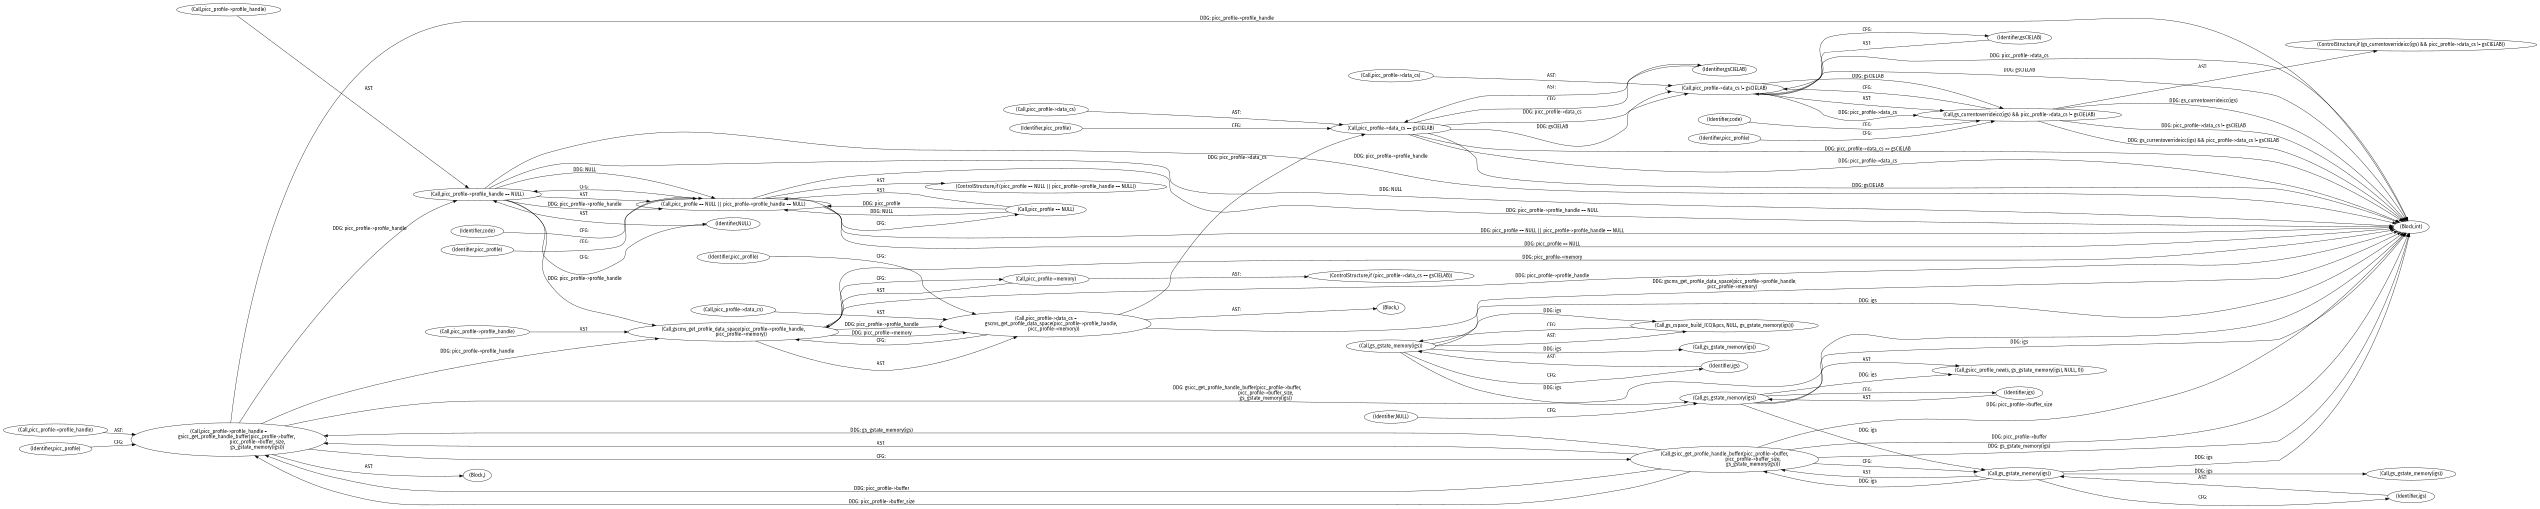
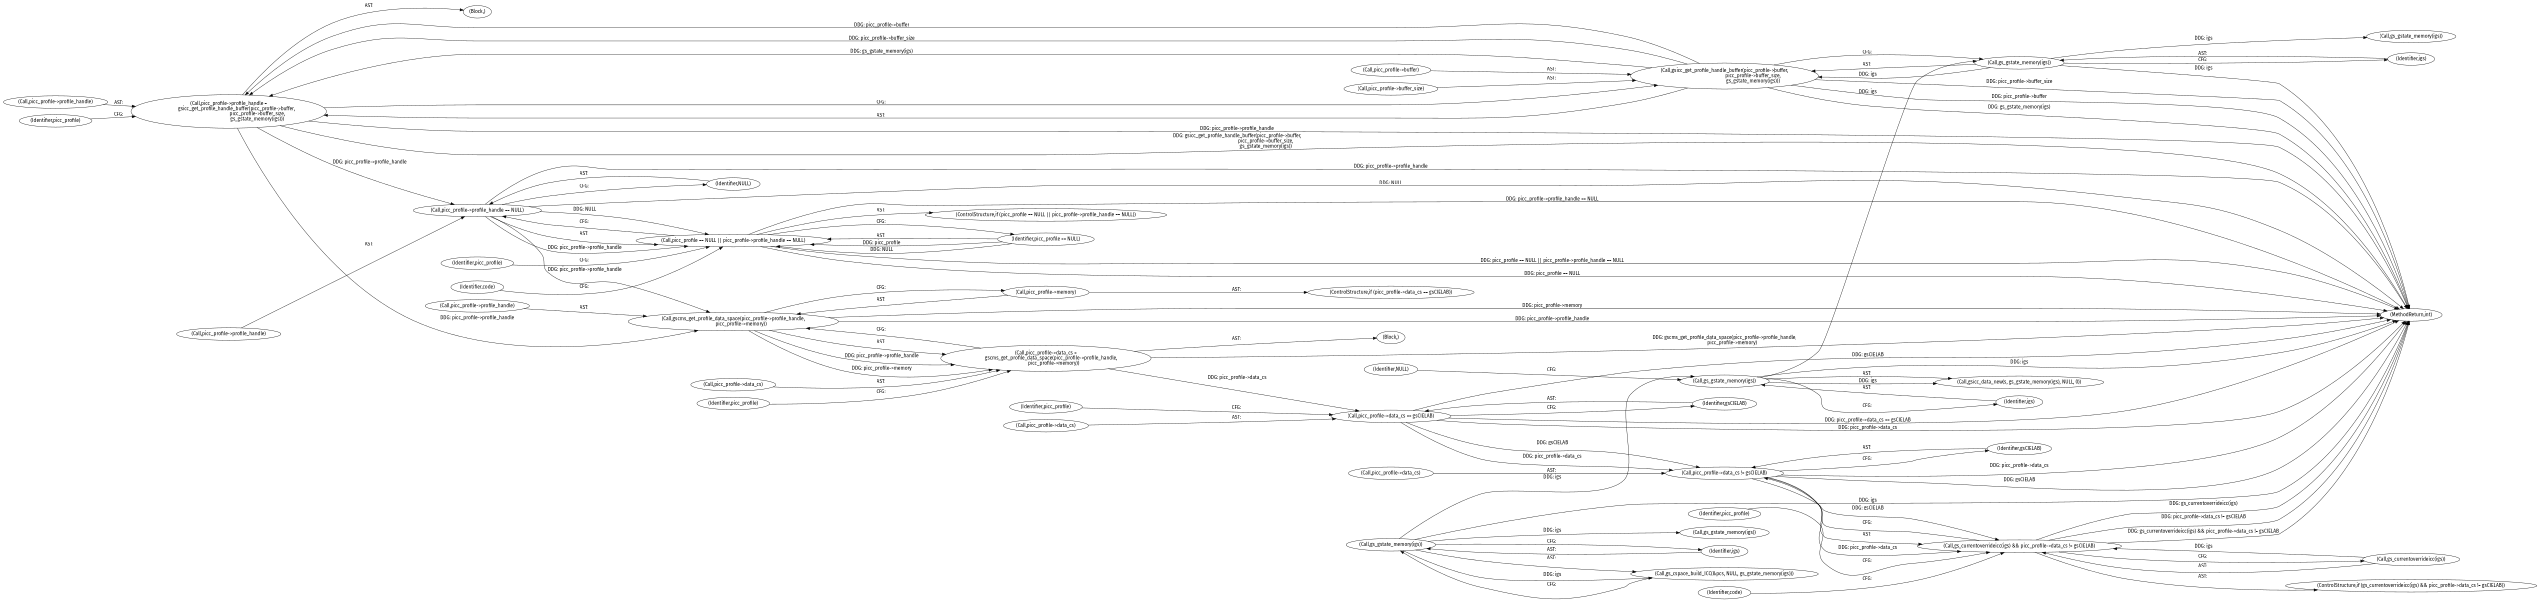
none -> (1391, 70)
none -> (1391, 89)
(1046, 210) -> (1046, 239)
(2411, 227) -> (2411, 315)
(2019, 370) -> (2019, 382)
none -> (2411, 559)
